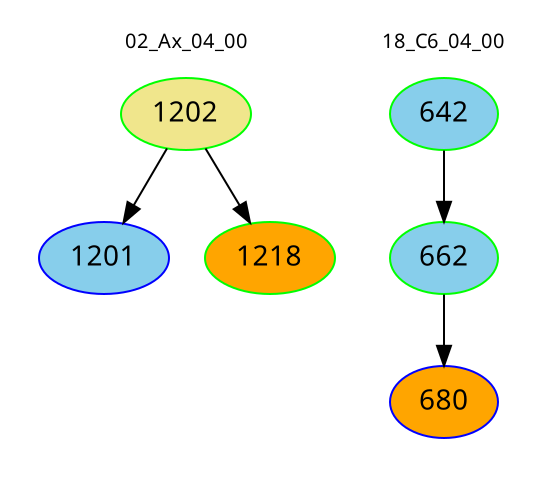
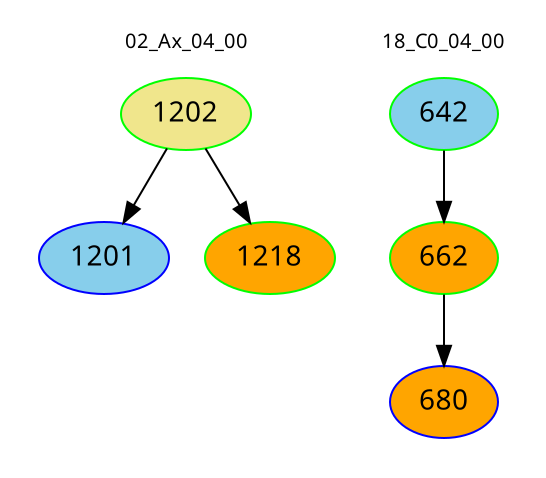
(444, 43) -> (444, 43)
(444, 258) -> (444, 258)
